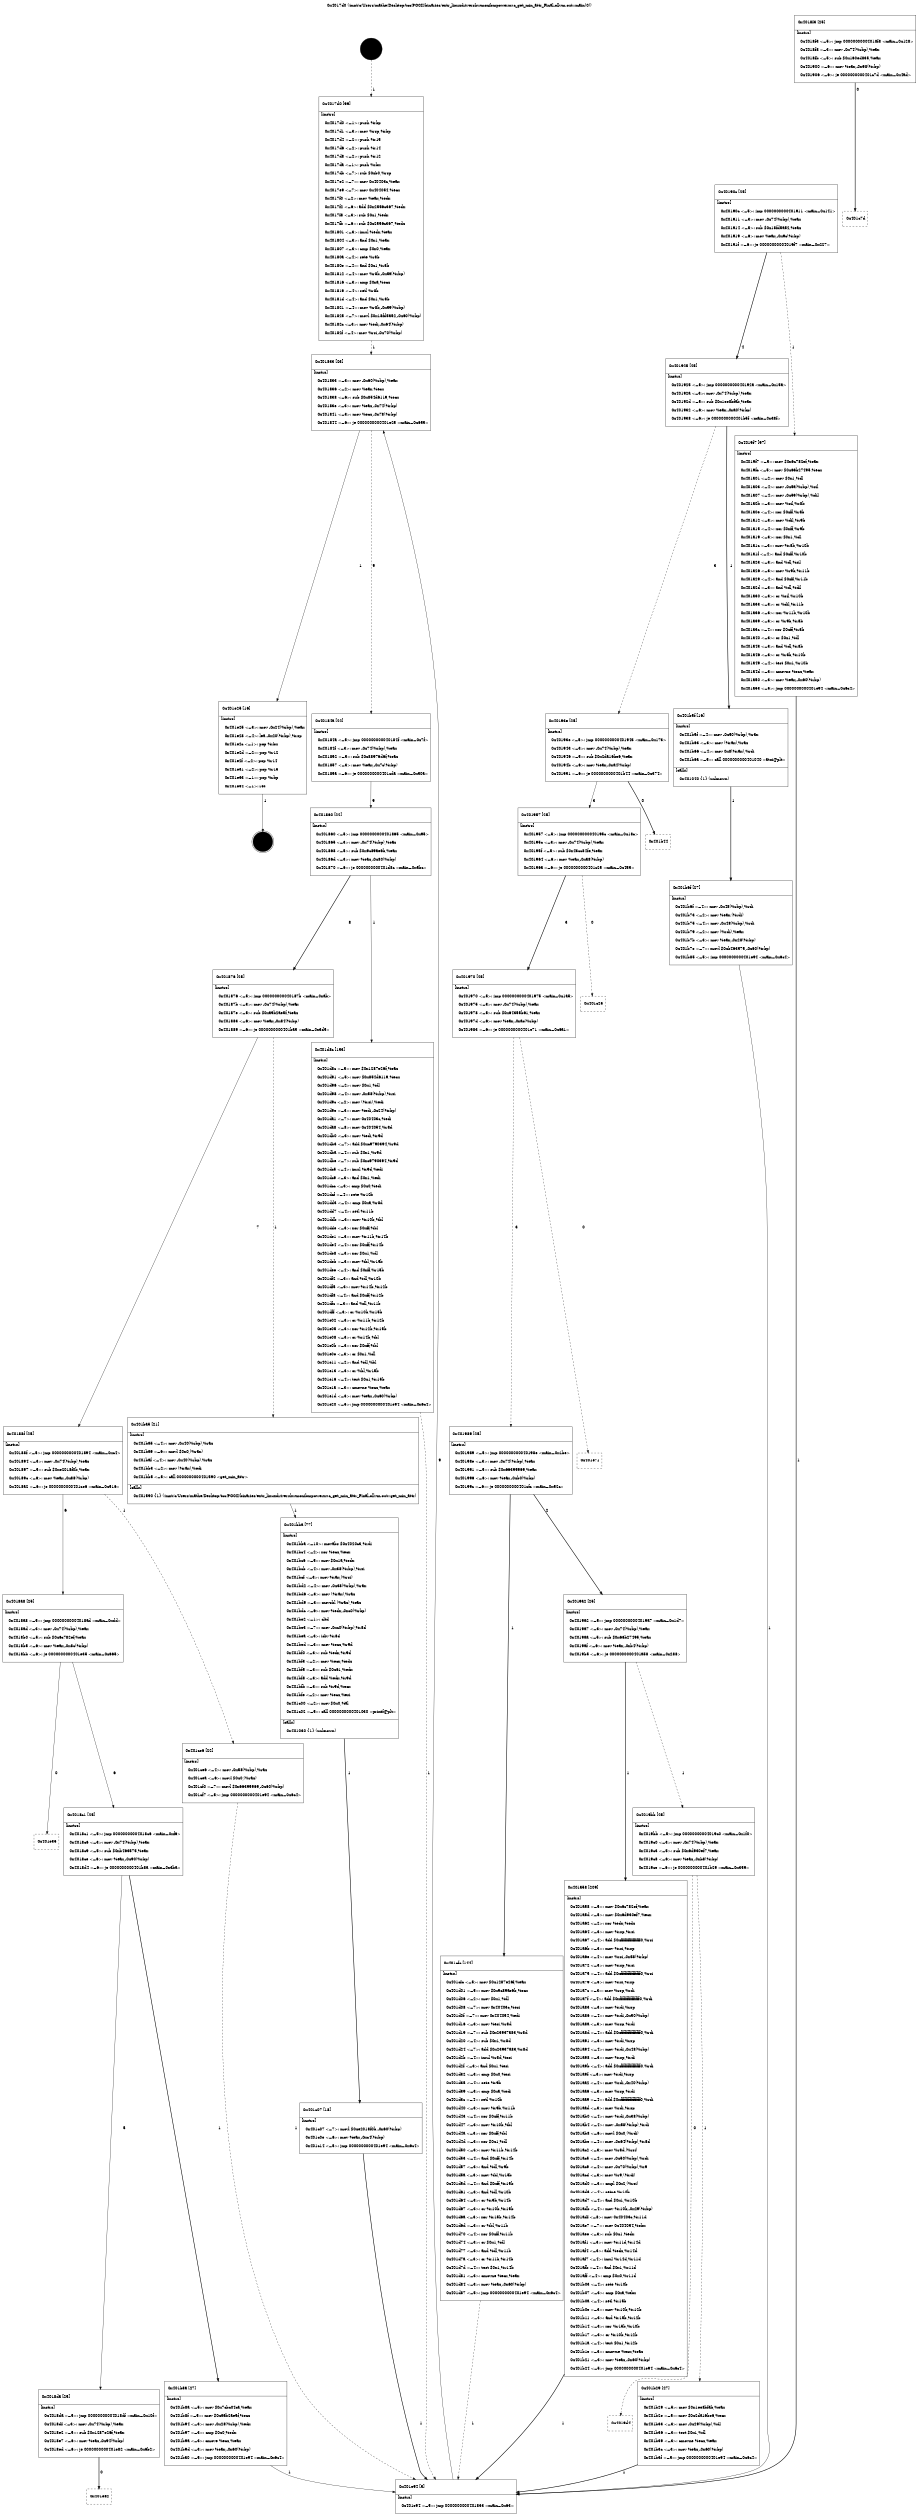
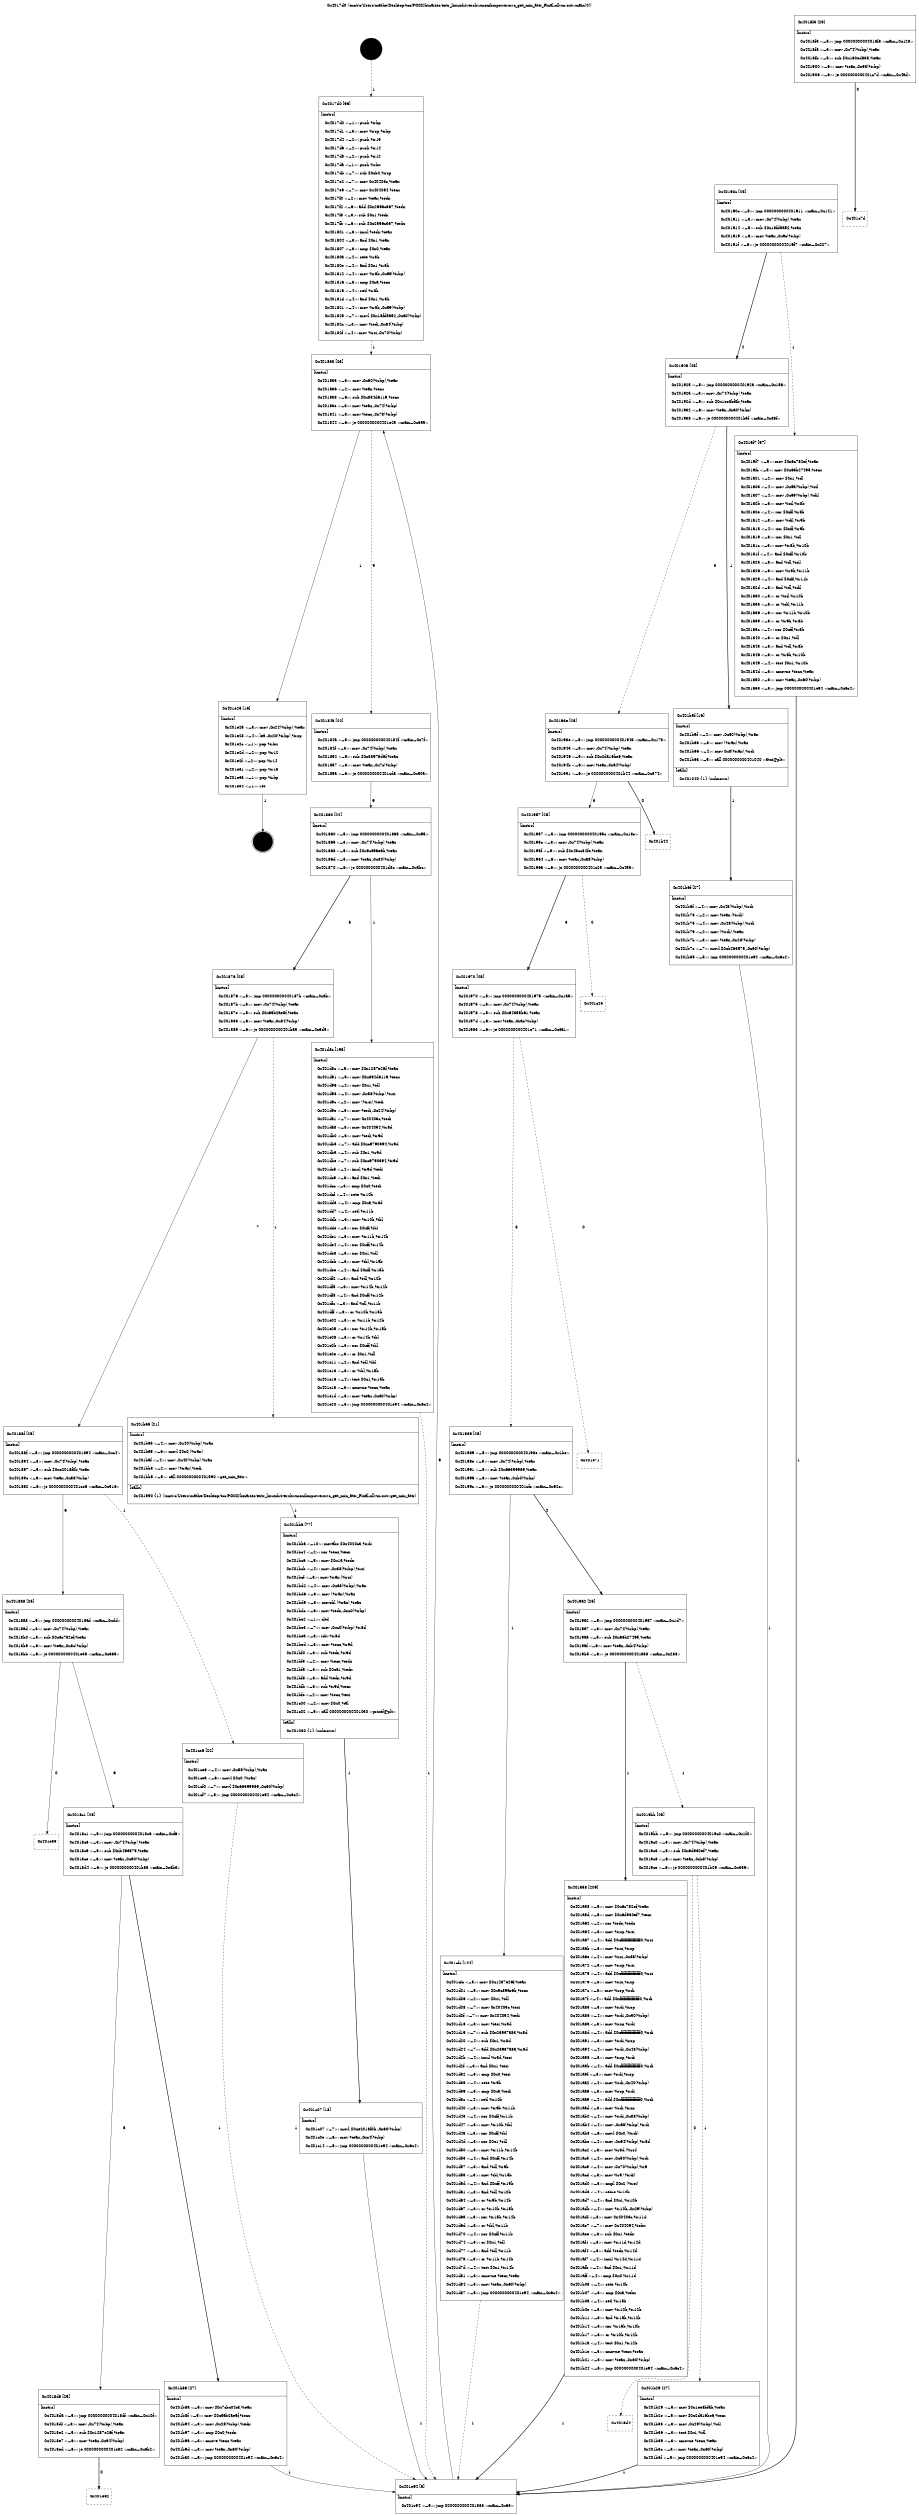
(507, 1724) -> (507, 1724)
(385, 2318) -> (385, 2318)
